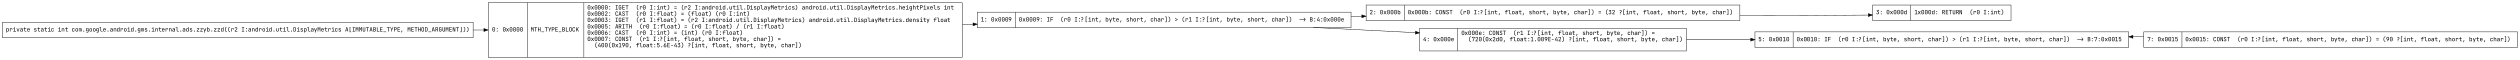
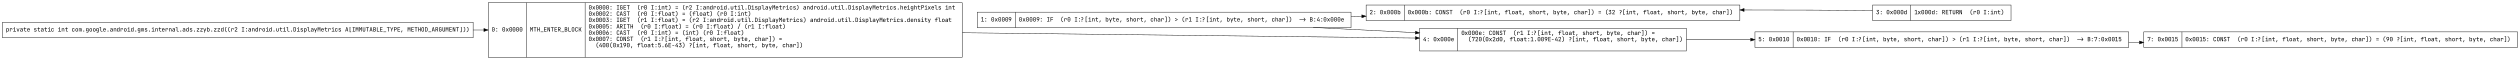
(1804, 16) -> (1808, 10)
(968, 24) -> (1189, 35)
(555, 30) -> (556, 30)
(2138, 37) -> (2134, 42)
